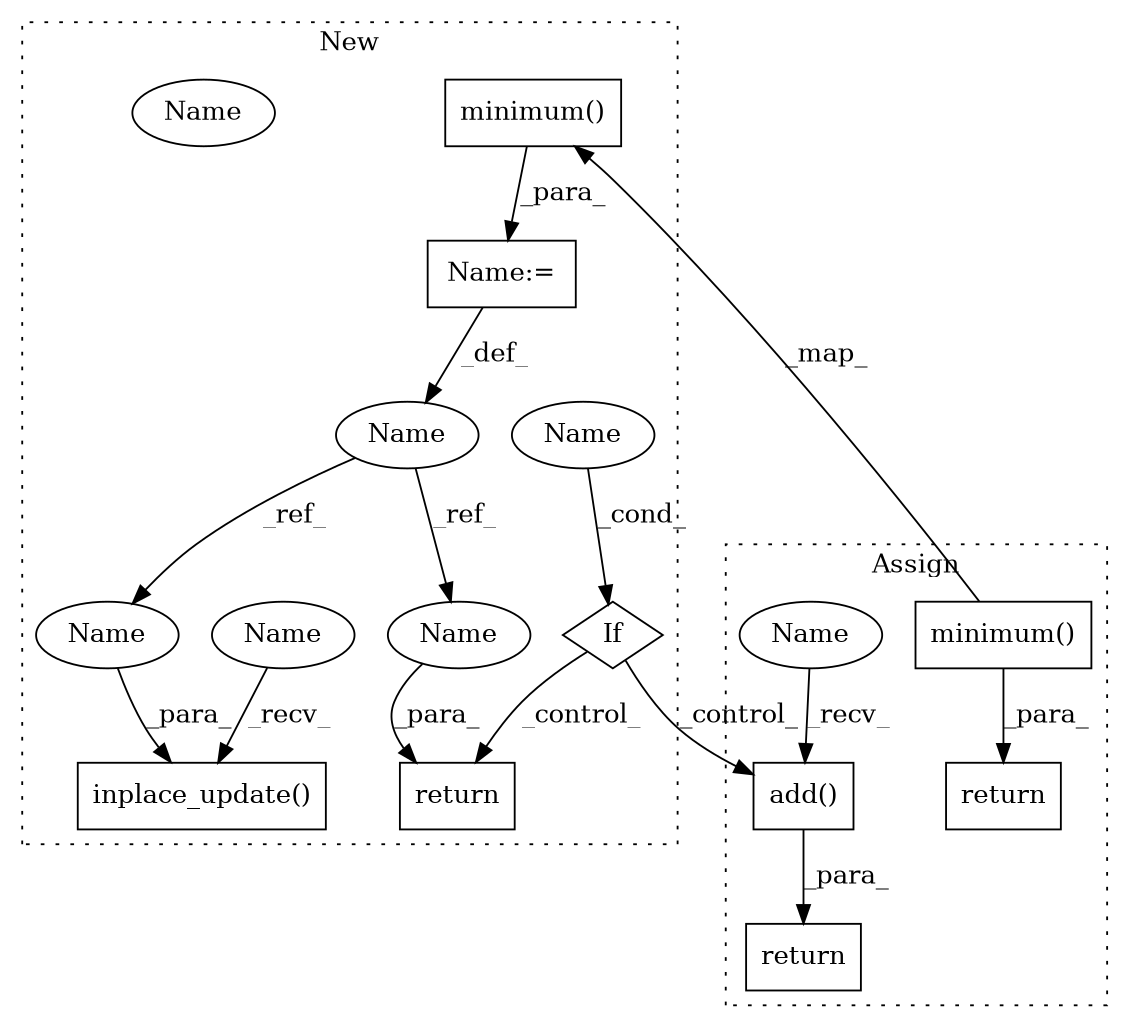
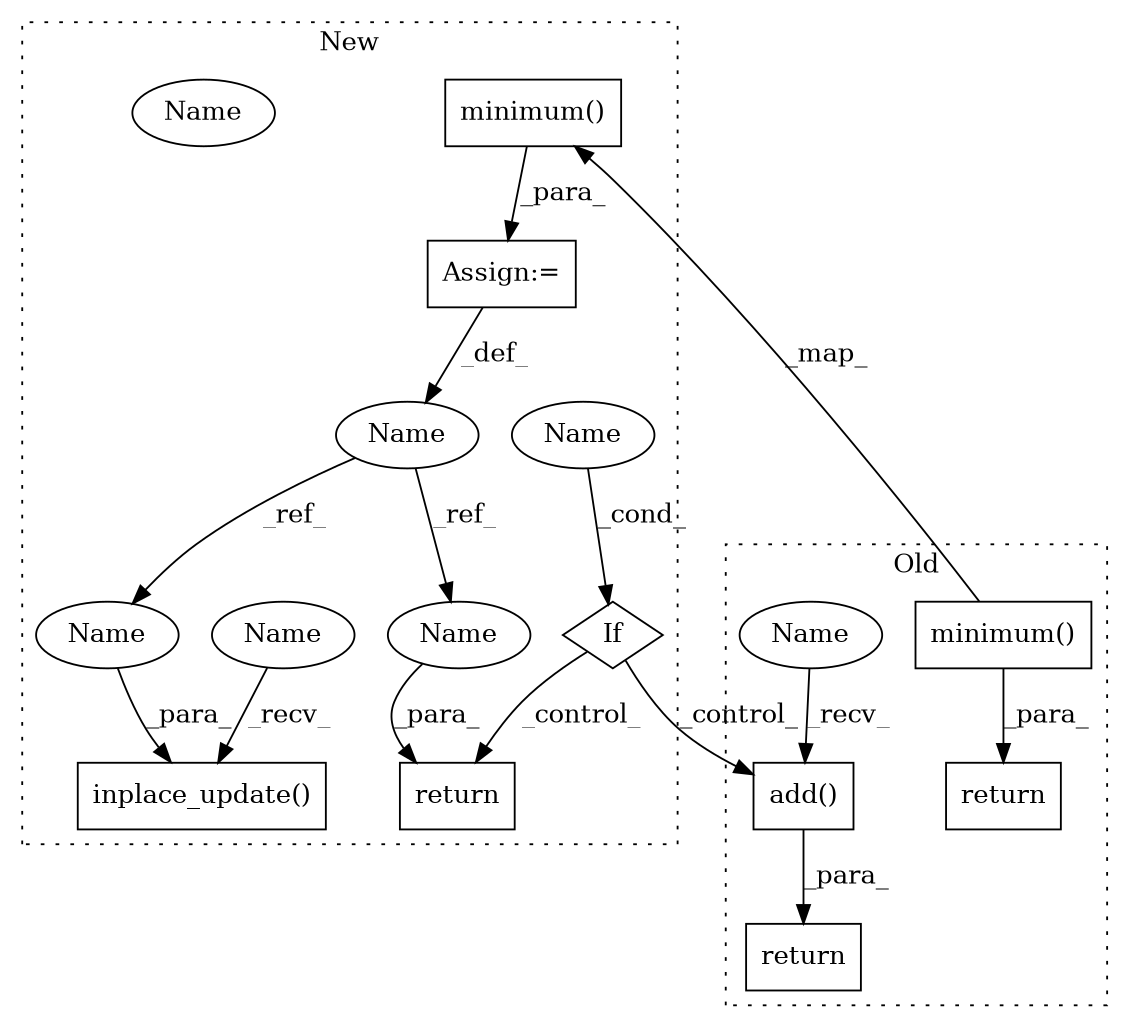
(502, 274) -> (502, 274)
(916, 566) -> (916, 566)
